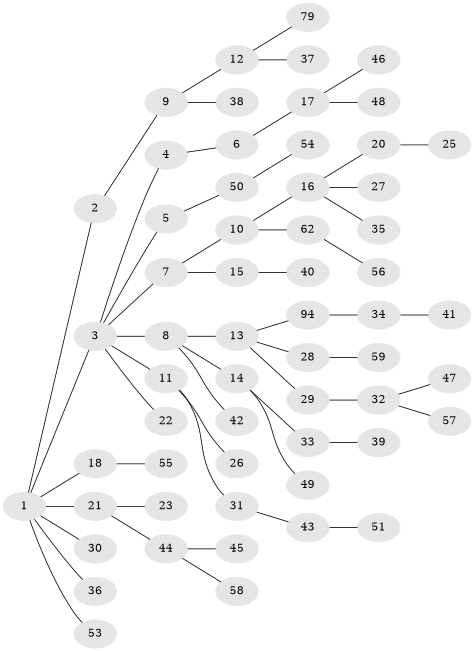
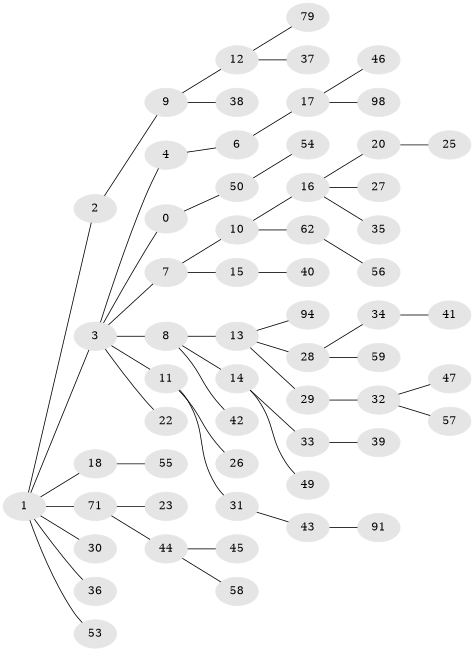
(379, 102) -> (379, 102)
(166, 219) -> (166, 219)
(343, 315) -> (343, 336)
(95, 506) -> (95, 506)
(379, 528) -> (379, 528)
